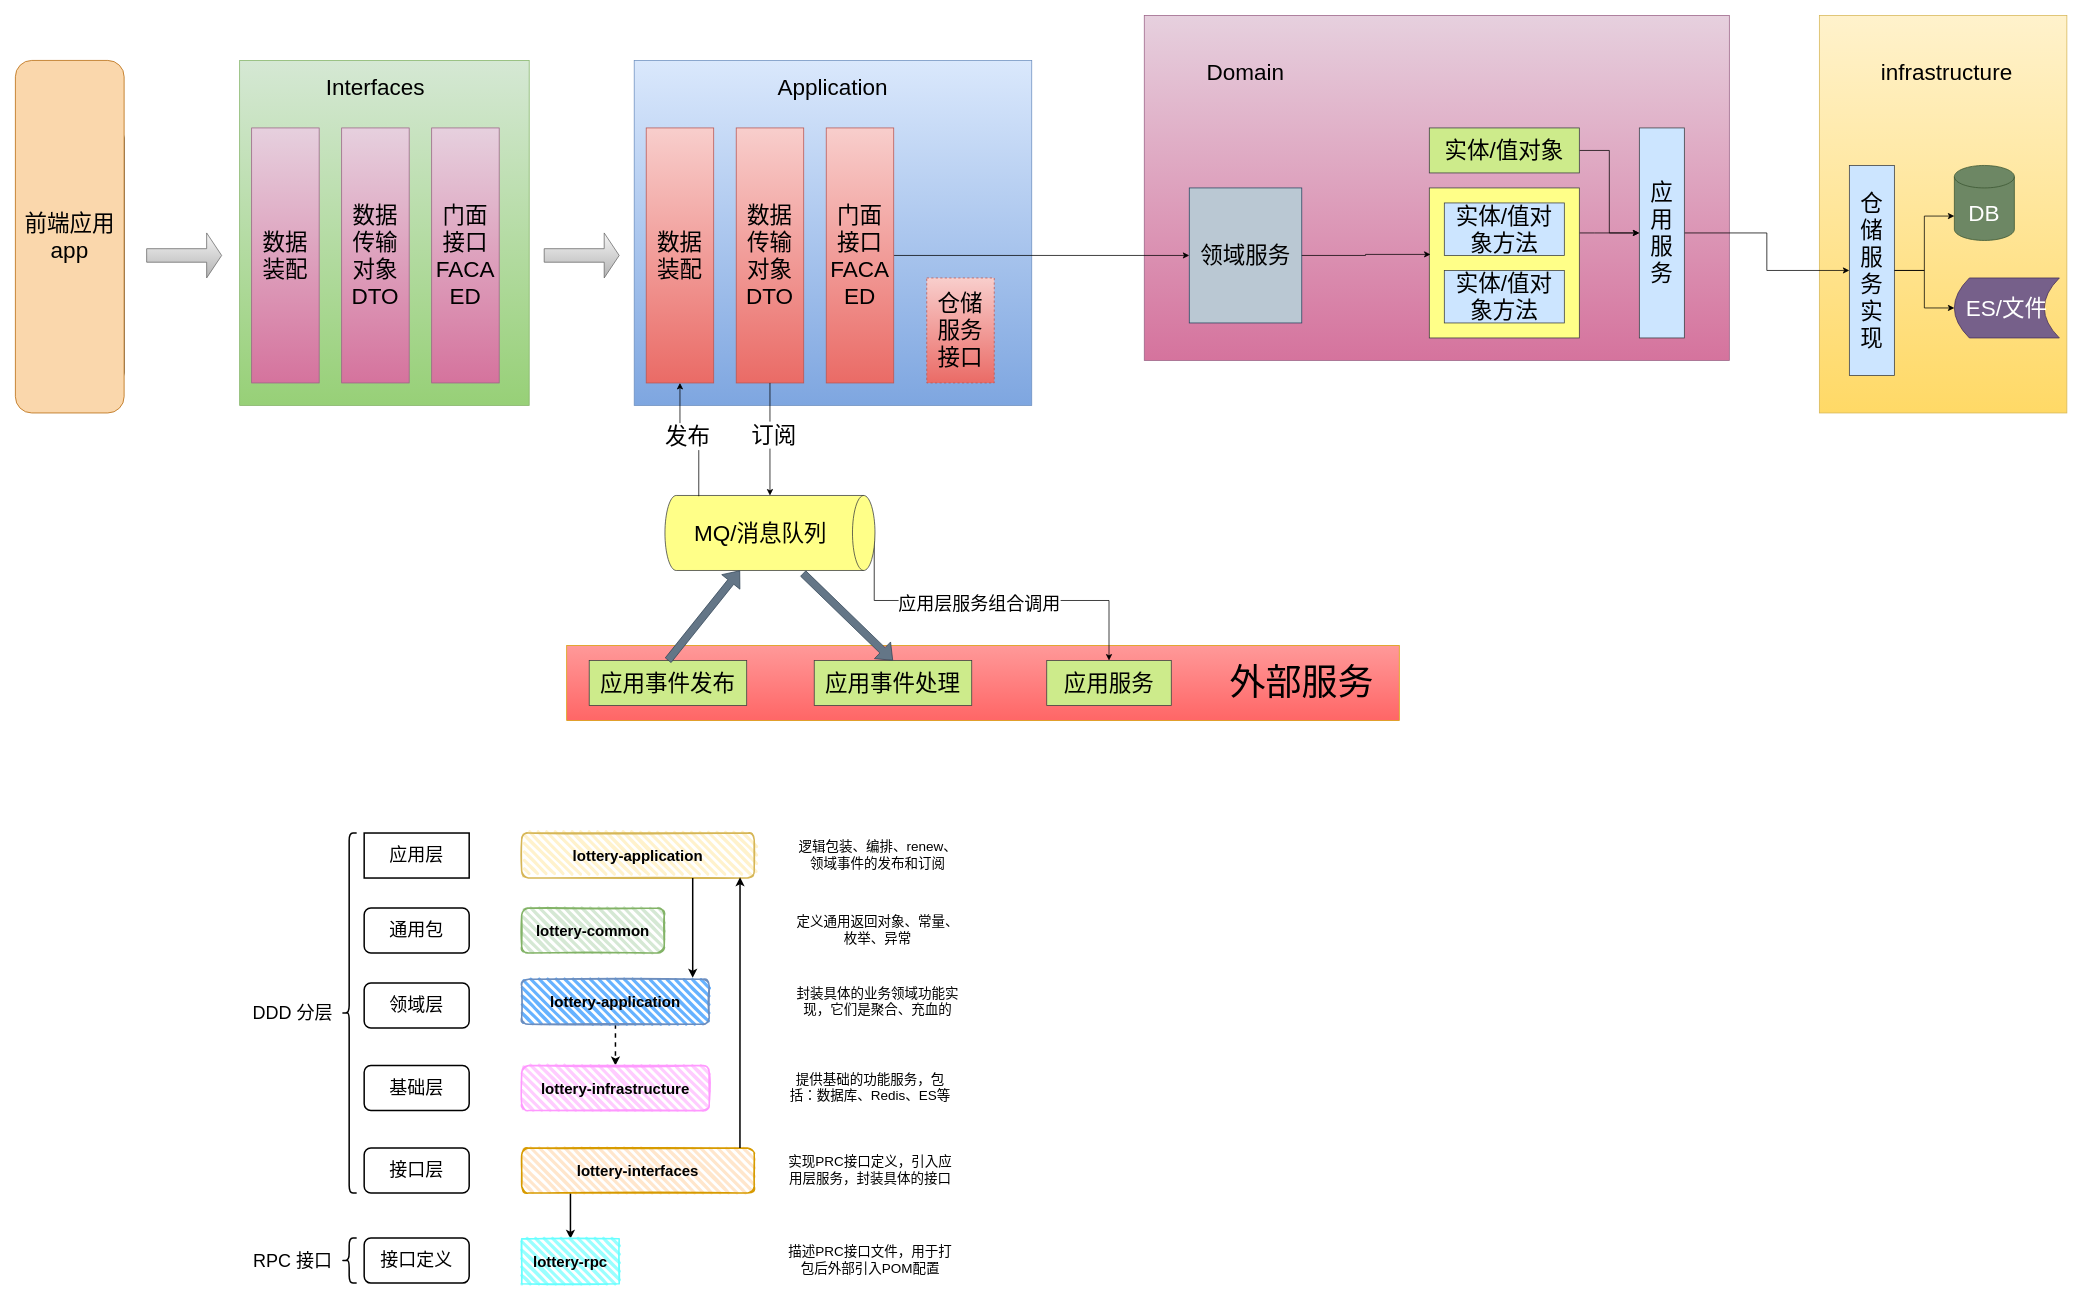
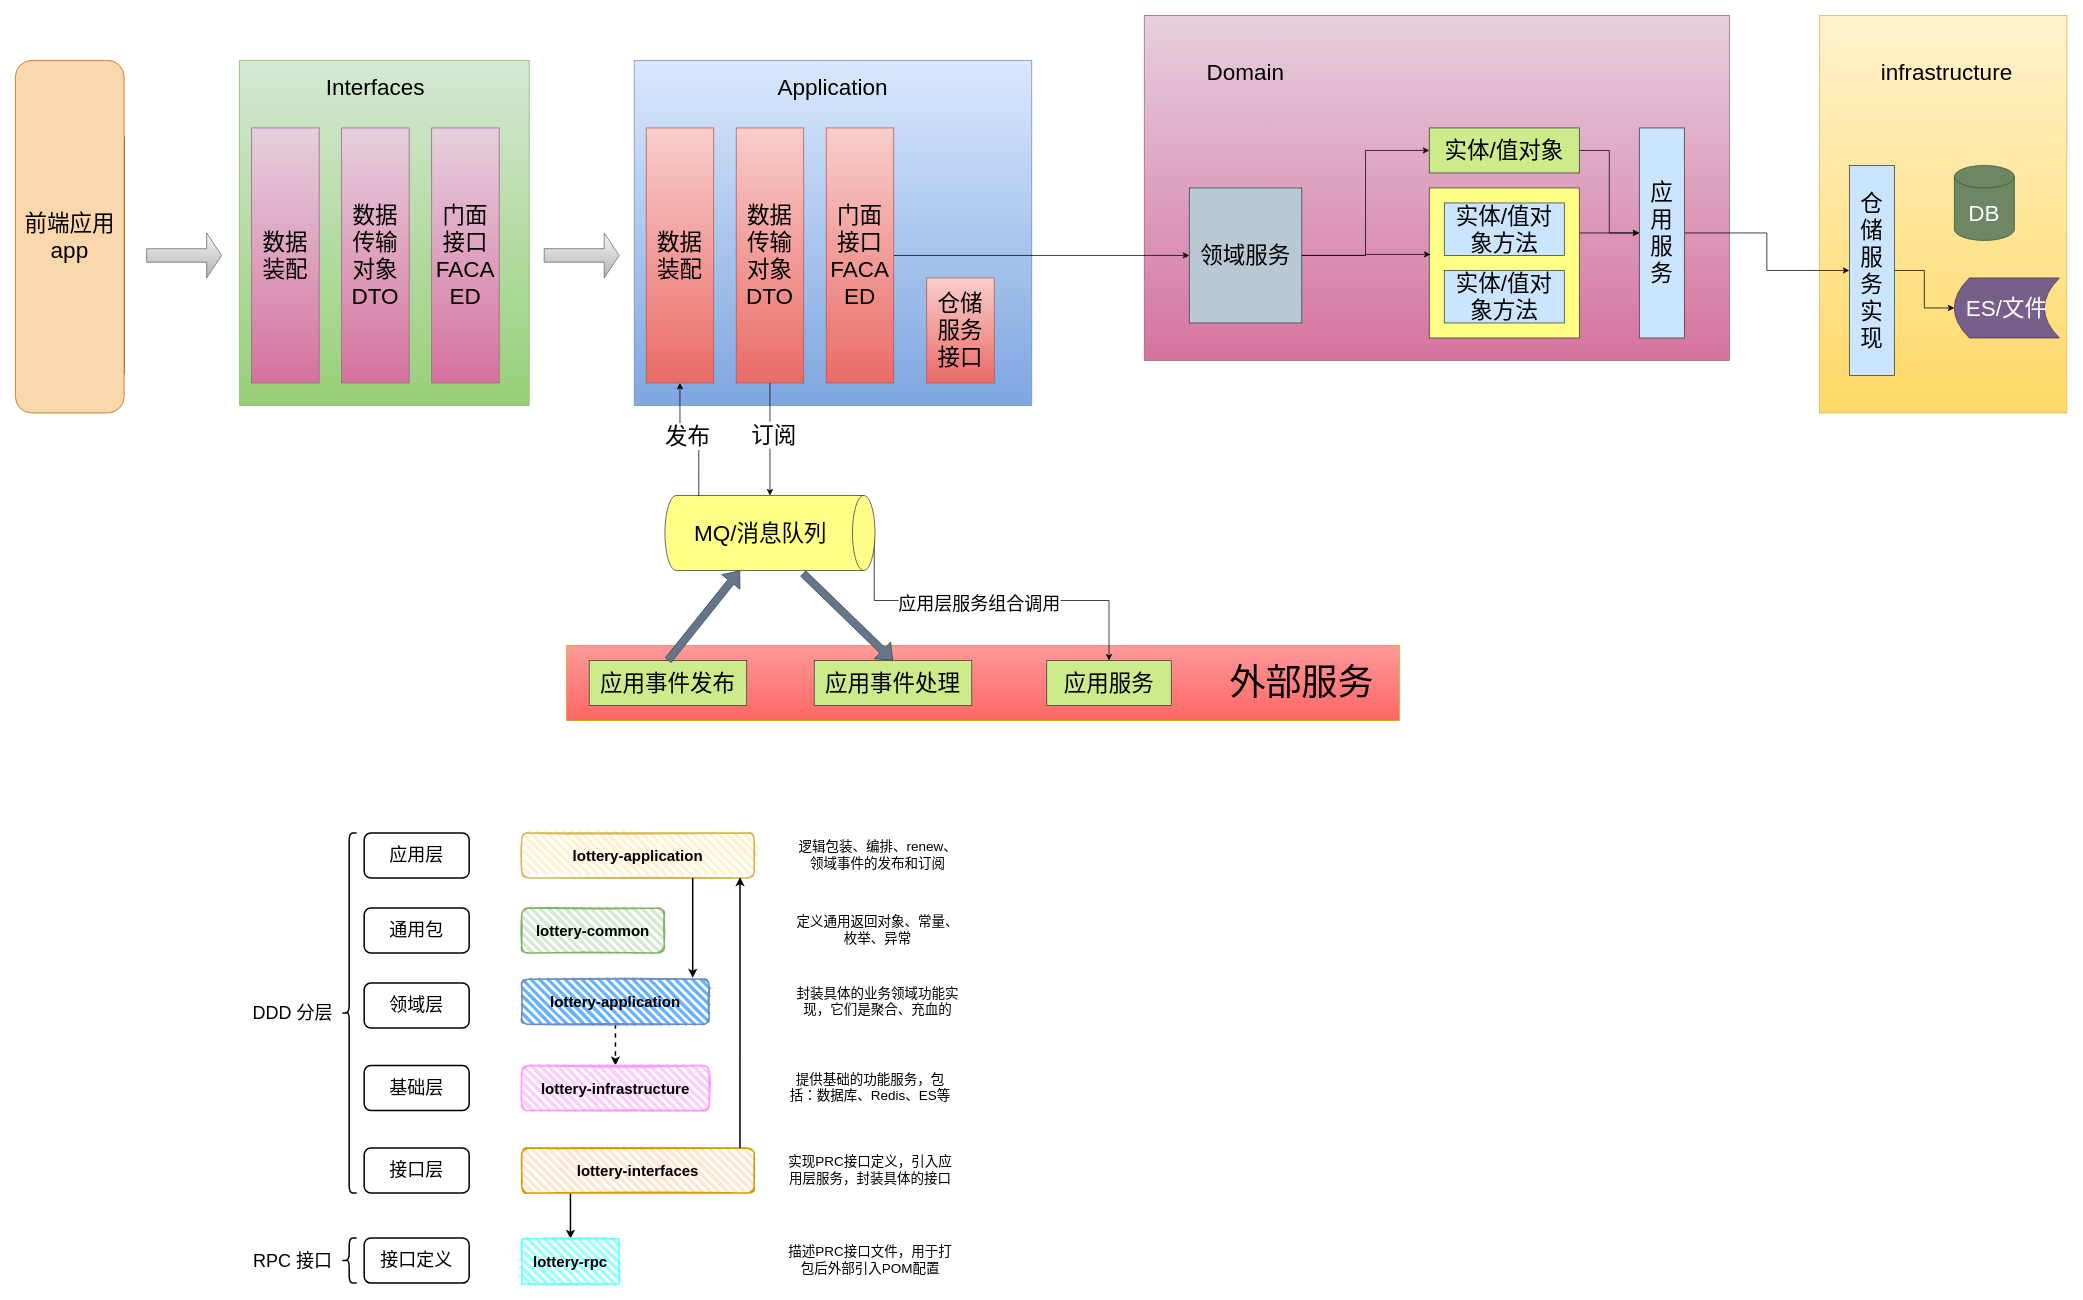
none -> (1365, 172)
(1924, 241) -> none
(960, 330) -> (960, 330)
(417, 855) -> (417, 855)
